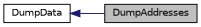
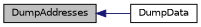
(92, 13) -> (118, 13)
